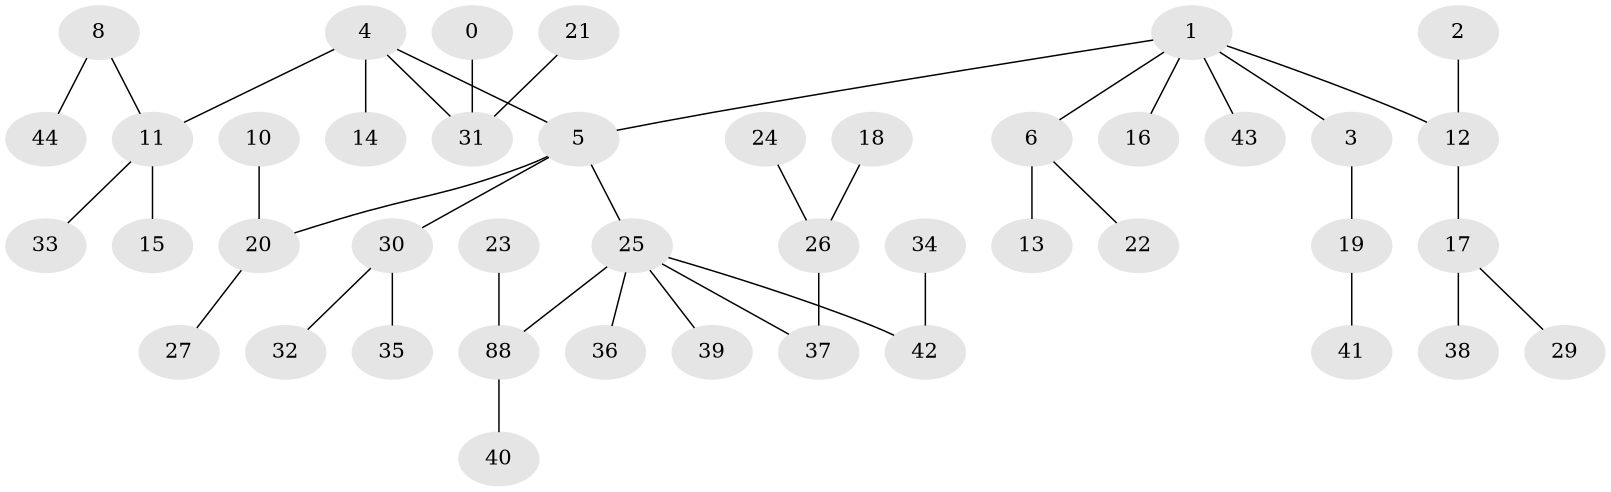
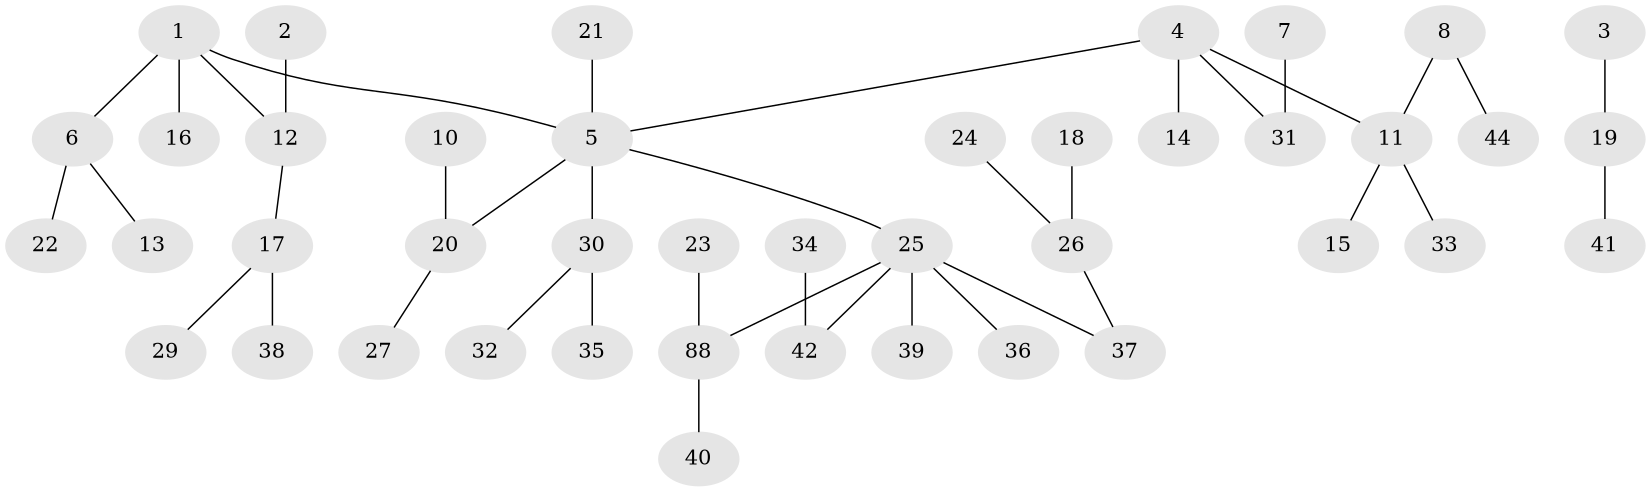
(472, 33) -> (1285, 33)
(526, 86) -> (592, 86)
(1272, 86) -> none
(1245, 139) -> none
